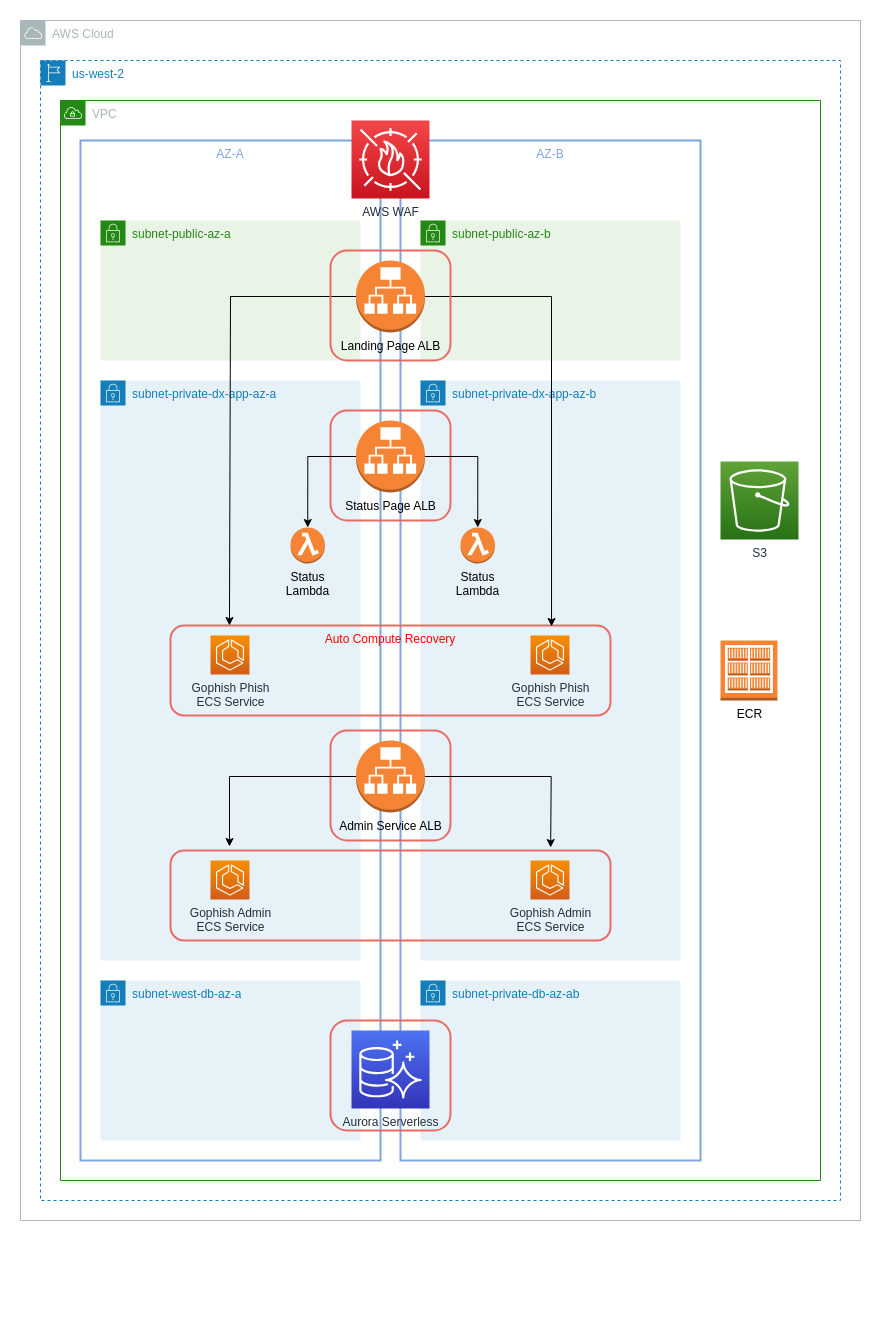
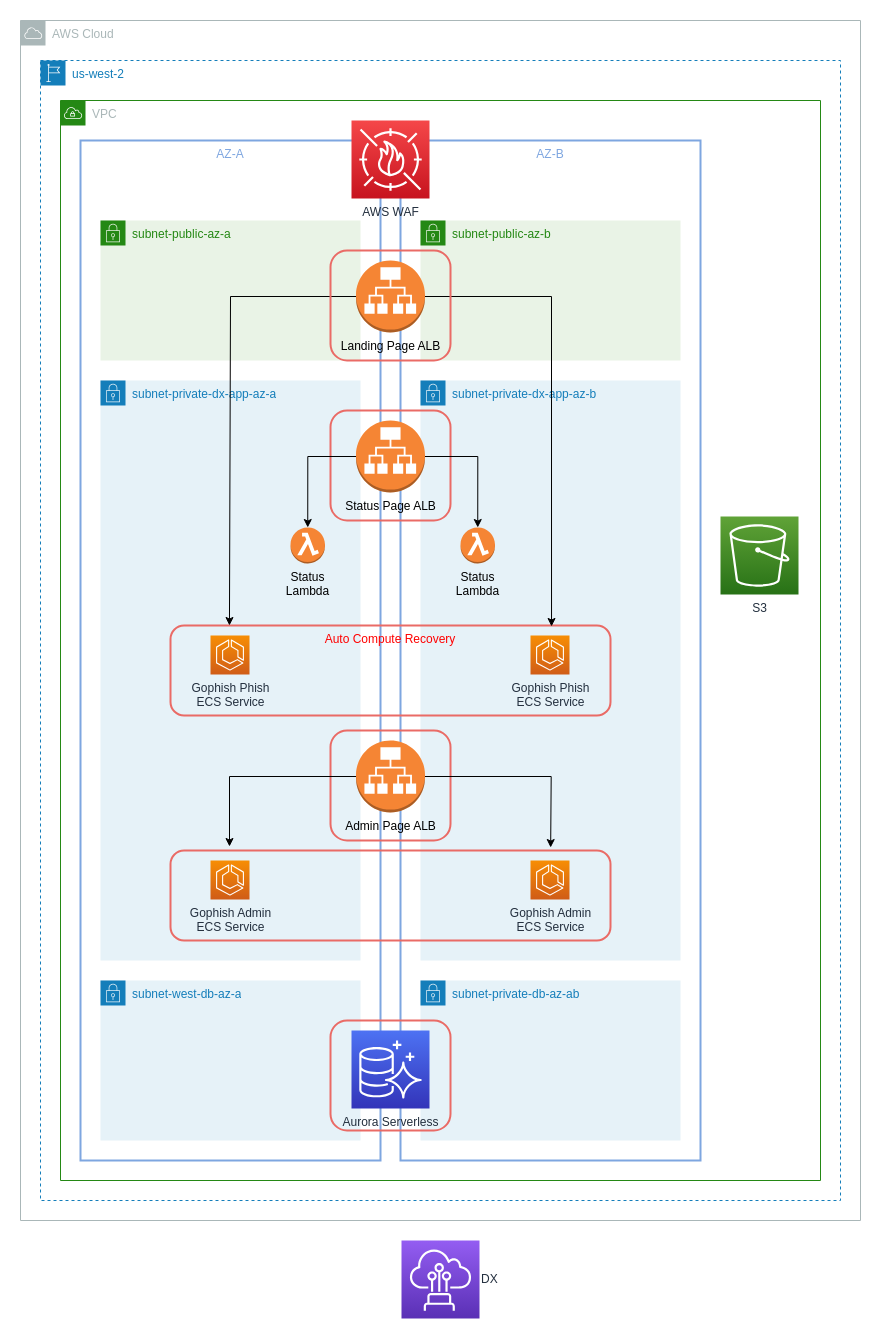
(760, 501) -> (760, 556)
(749, 671) -> none
(391, 827) -> (391, 827)
none -> (441, 1280)
